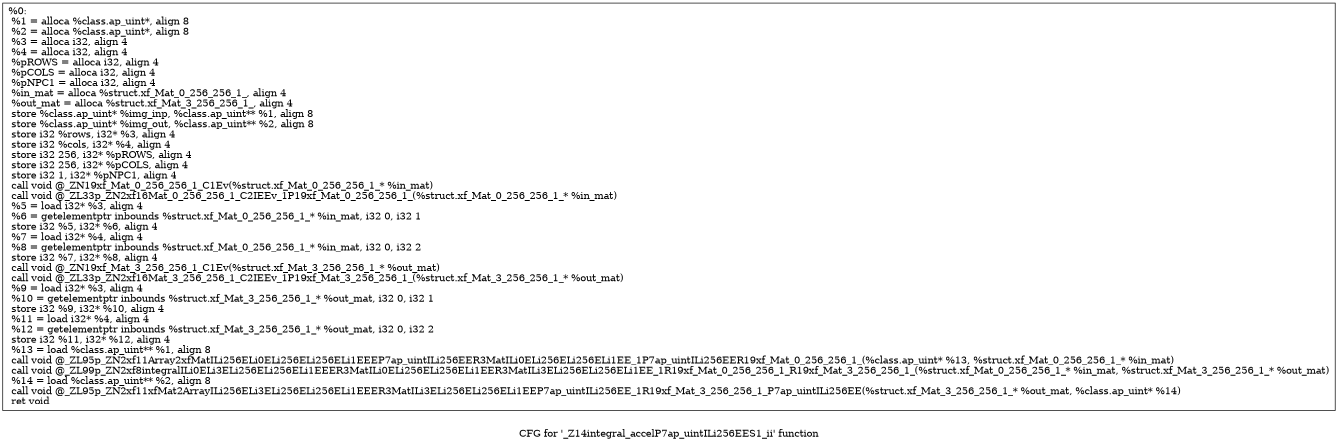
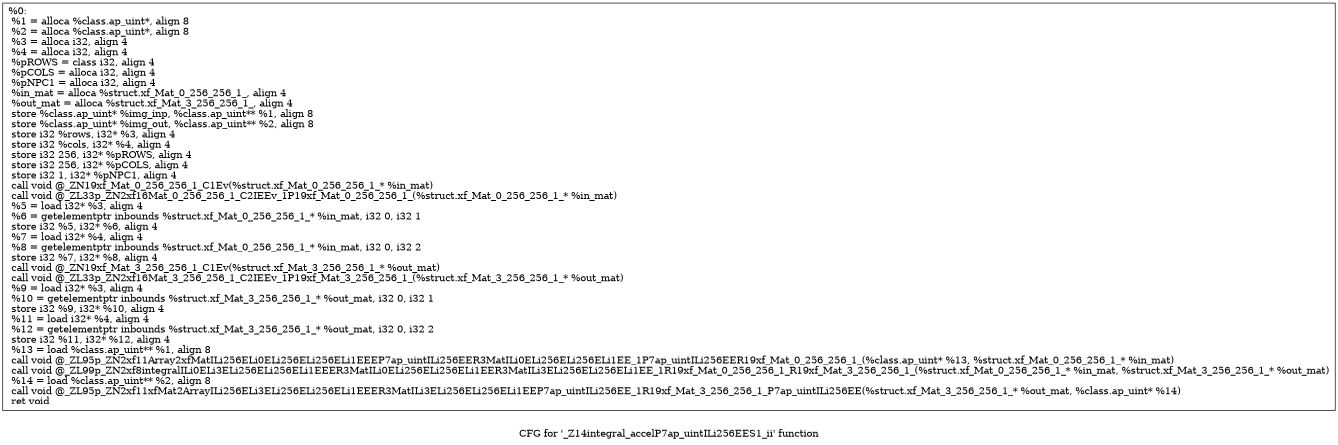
(84, 63) -> (81, 63)
